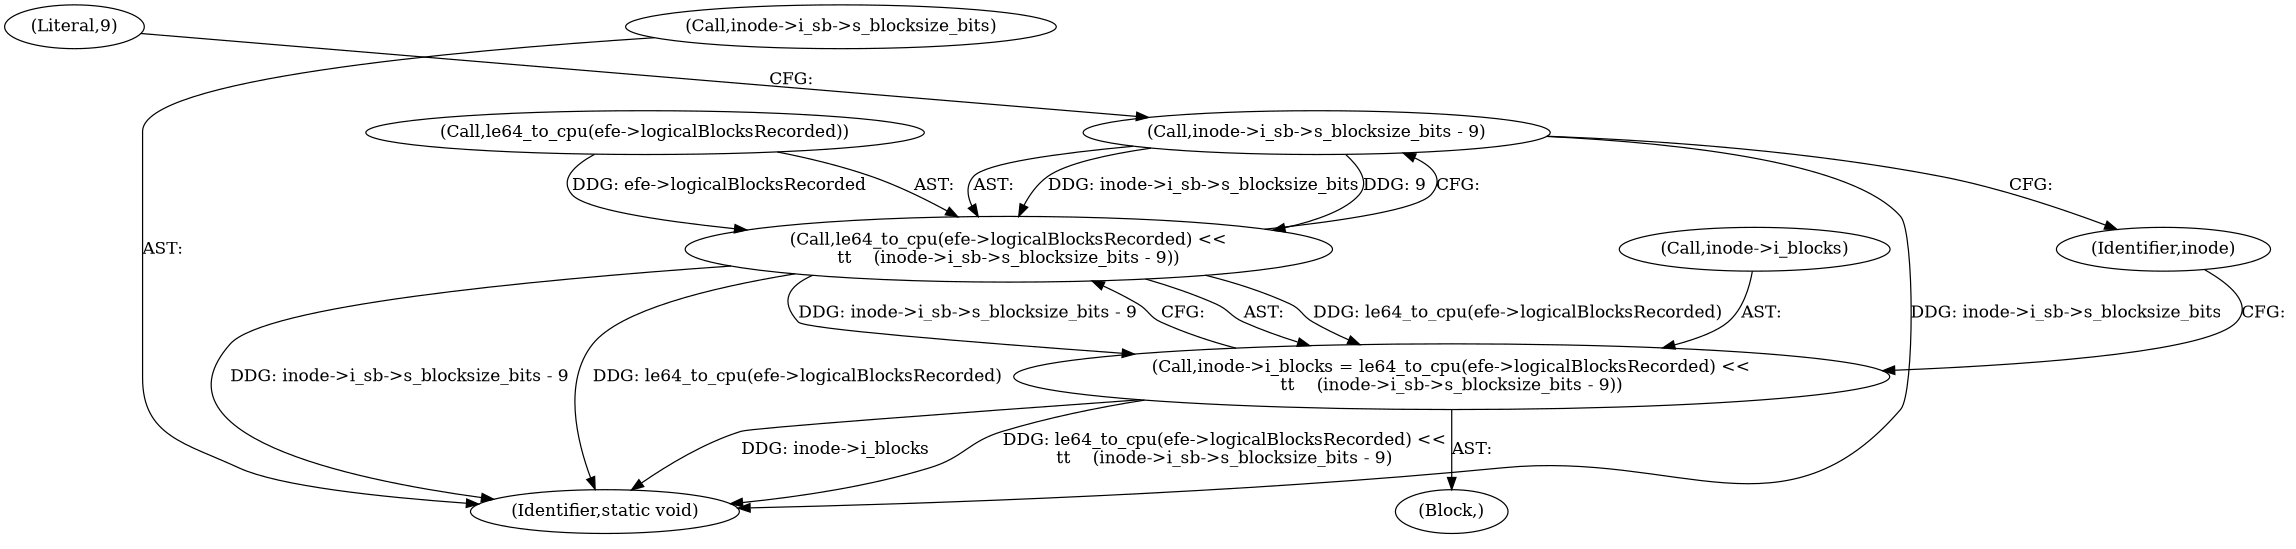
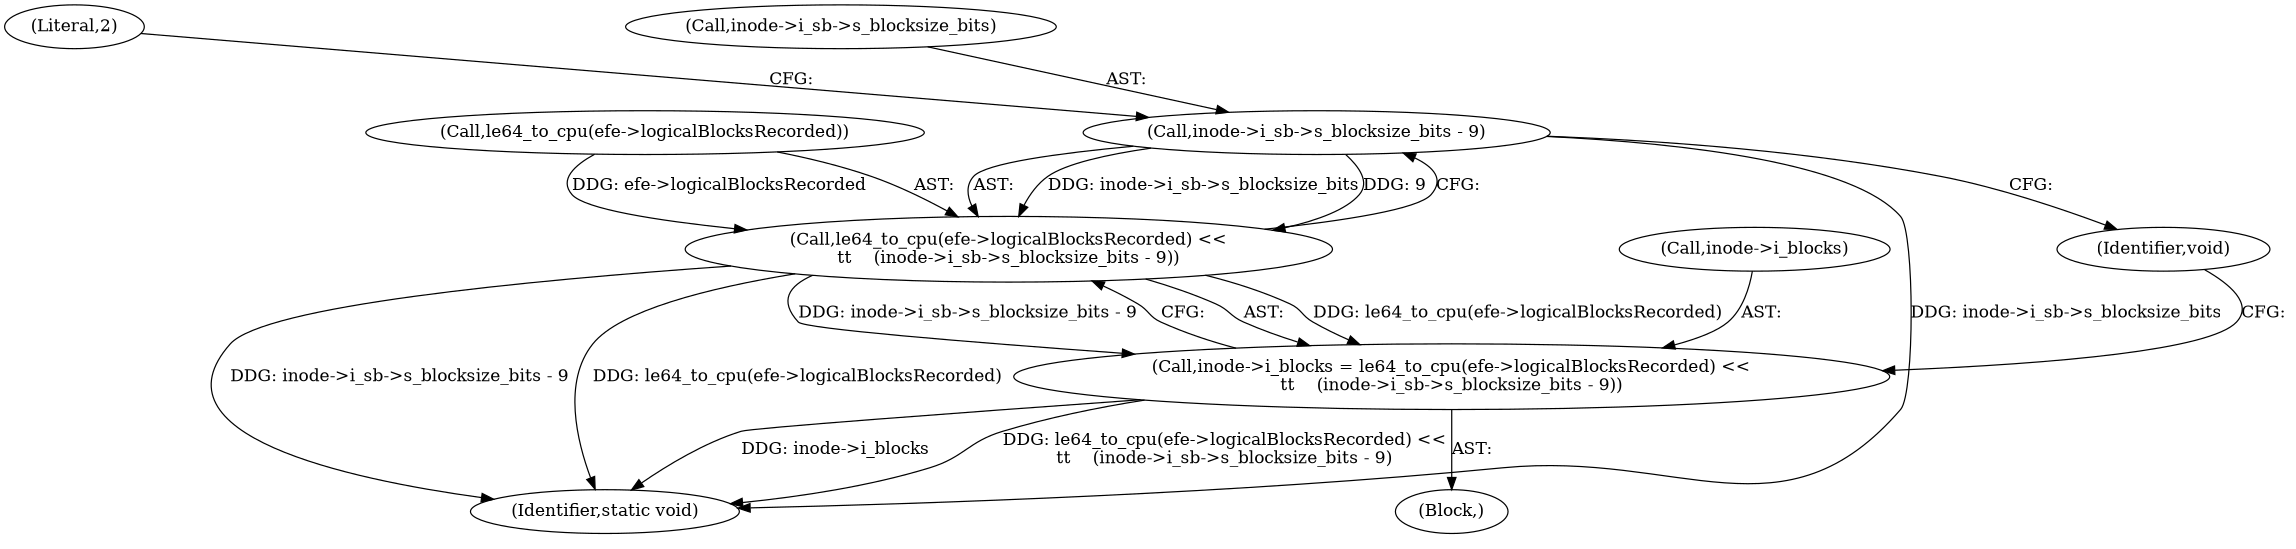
(74, 27) -> (74, 27)
(143, 177) -> (1072, 78)
(2163, 249) -> (2163, 249)
